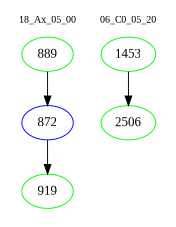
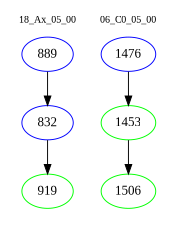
(128, 20) -> (128, 20)
(48, 54) -> (48, 54)
none -> (128, 54)
(48, 123) -> (48, 123)
(128, 123) -> (128, 191)
